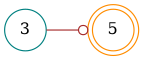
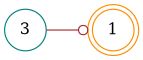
(113, 30) -> (113, 30)
